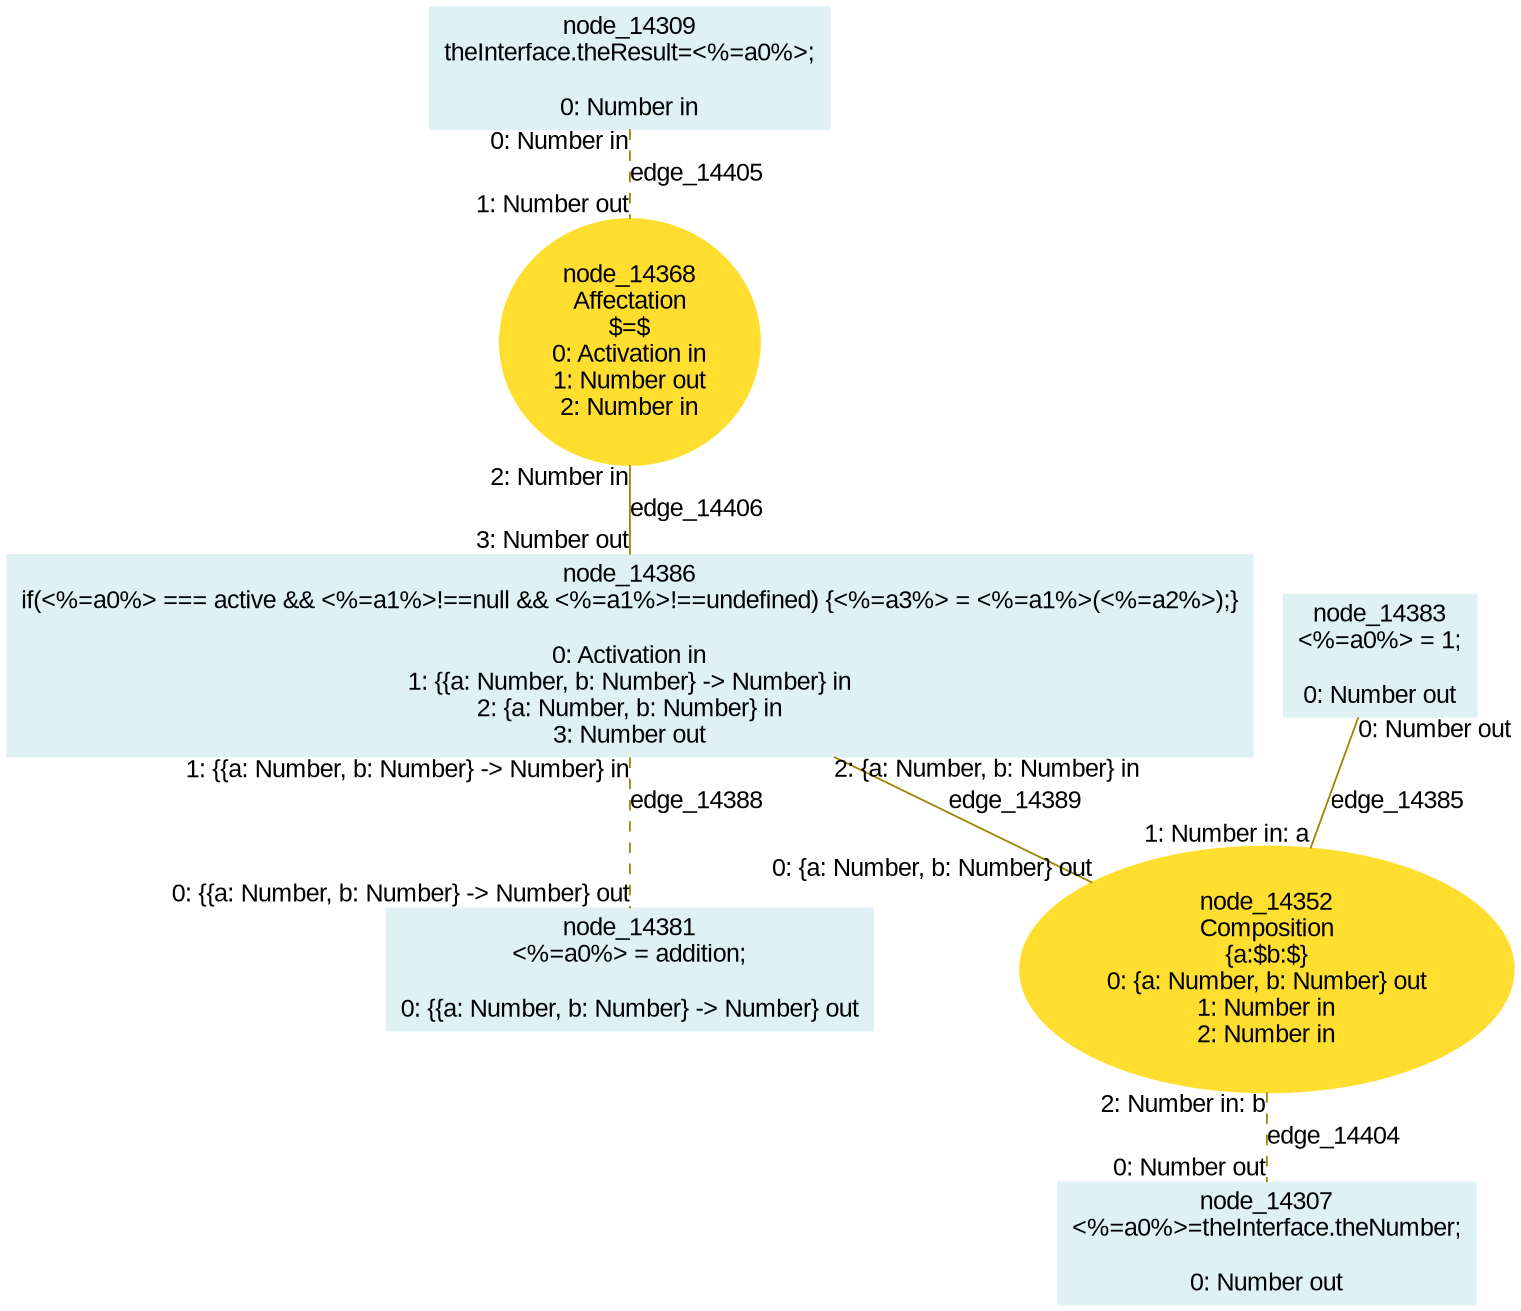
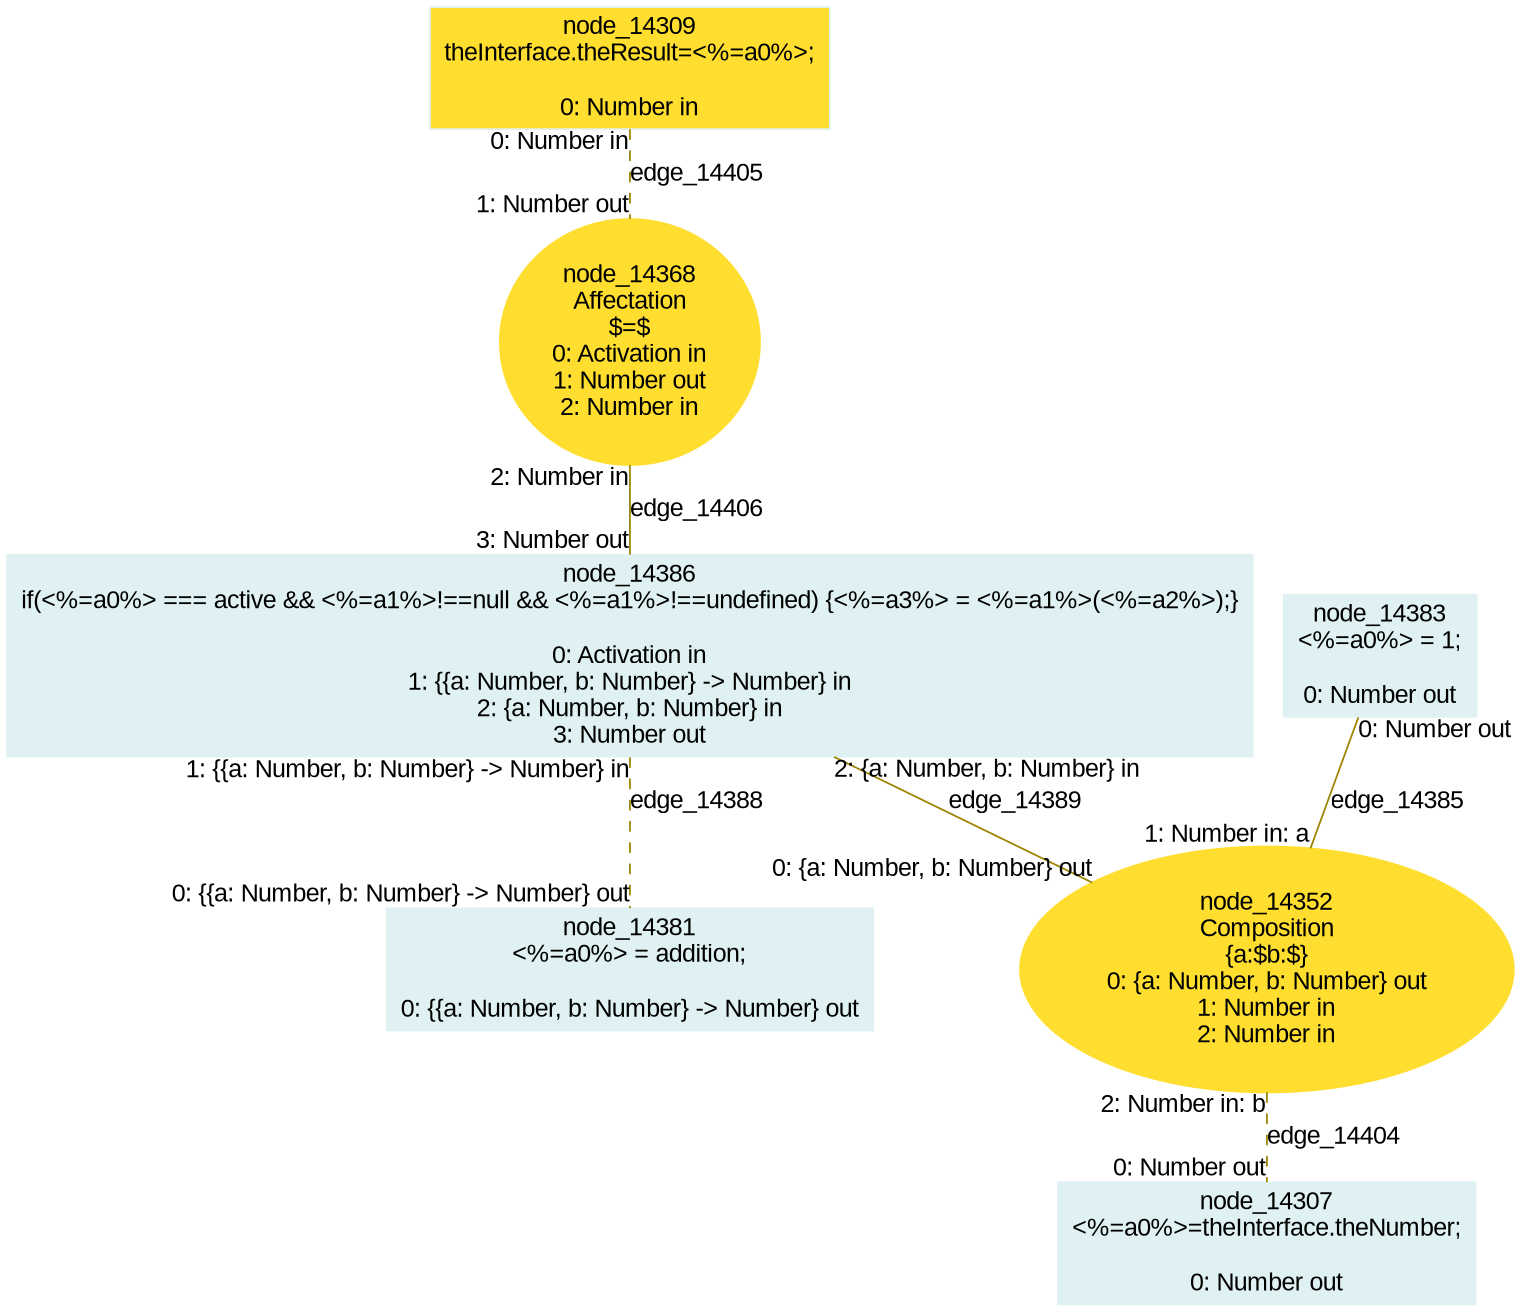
(630, 68) -> (630, 68)
